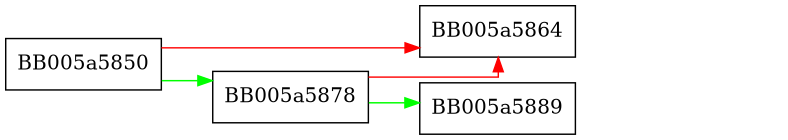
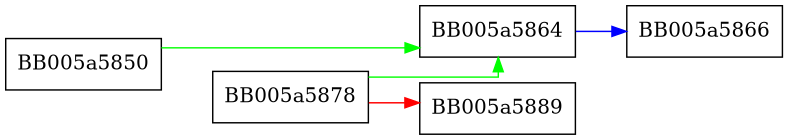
none -> (705, 31)
(283, 48) -> (283, 48)
(436, 77) -> (436, 77)
(180, 81) -> none
(387, 103) -> (387, 103)
